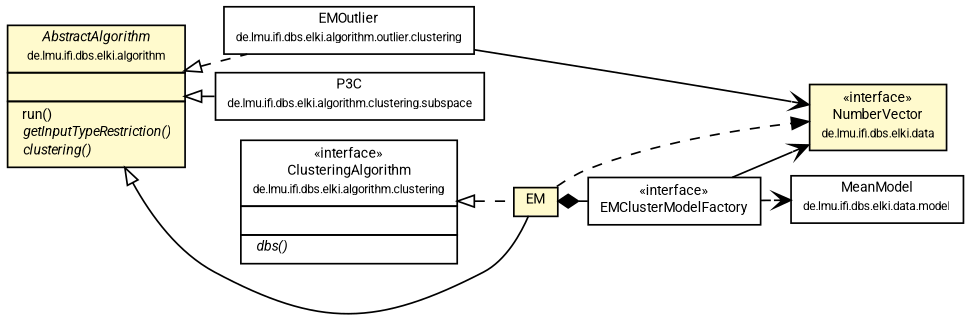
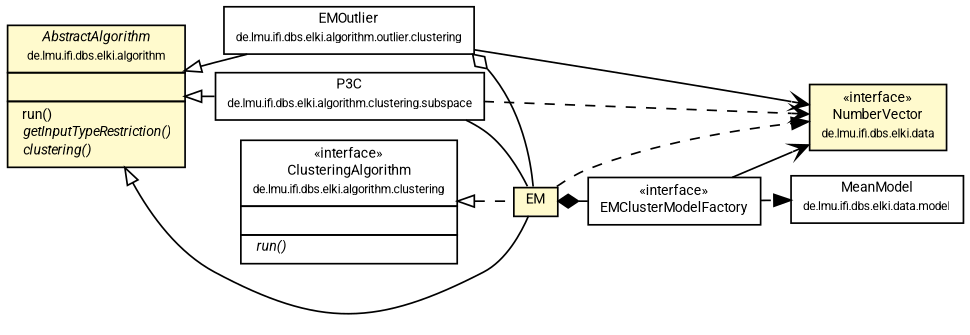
(224, 60) -> (224, 60)
none -> (638, 107)
none -> (519, 124)
none -> (502, 148)
(767, 200) -> (767, 200)
(271, 247) -> (270, 247)
